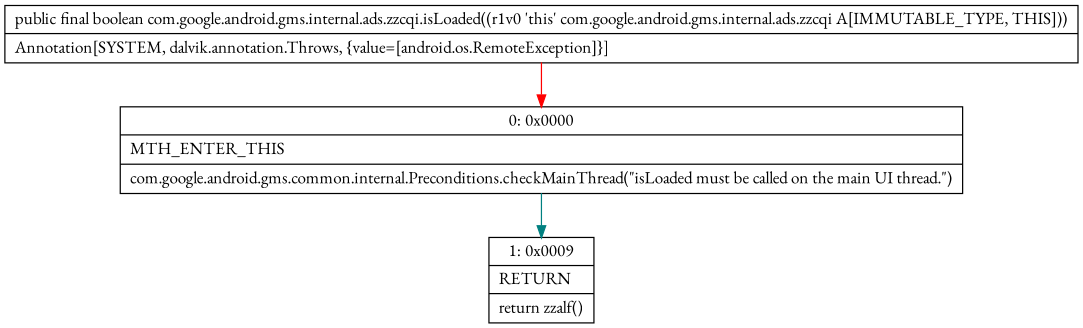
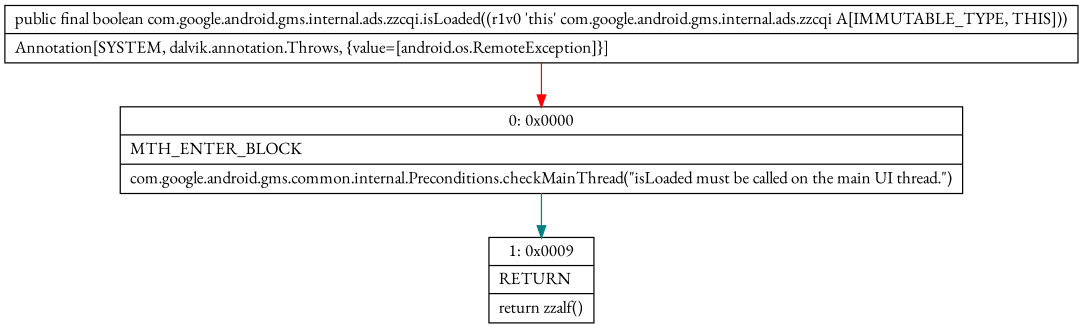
(208, 149) -> (217, 149)
